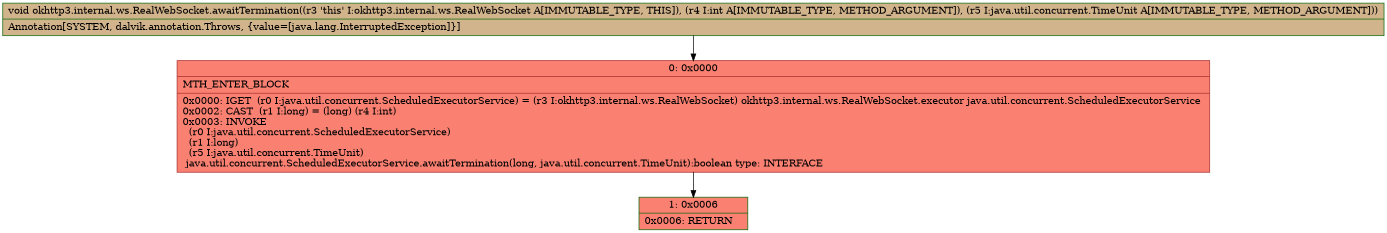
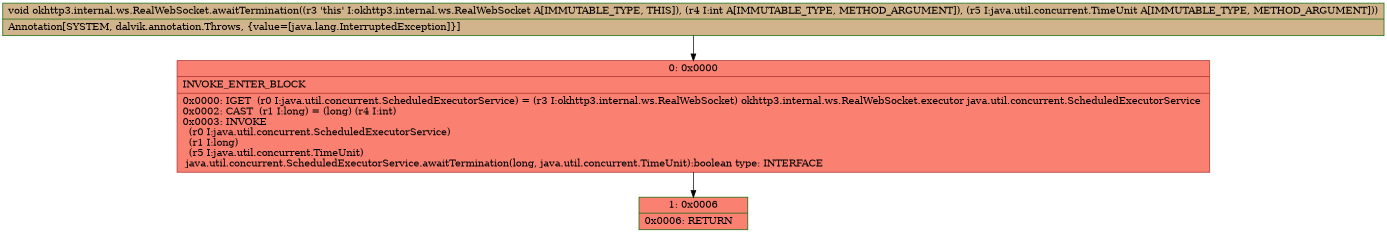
(236, 85) -> (244, 85)
